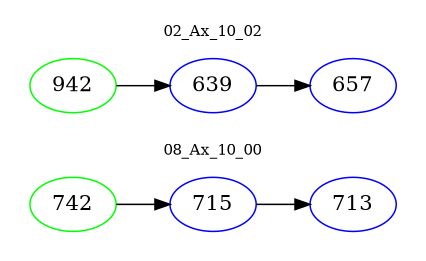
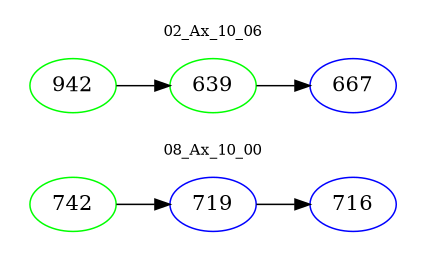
(213, 32) -> (213, 32)
(213, 86) -> (213, 86)
(353, 86) -> (353, 86)
(213, 204) -> (213, 204)
(353, 204) -> (353, 204)
